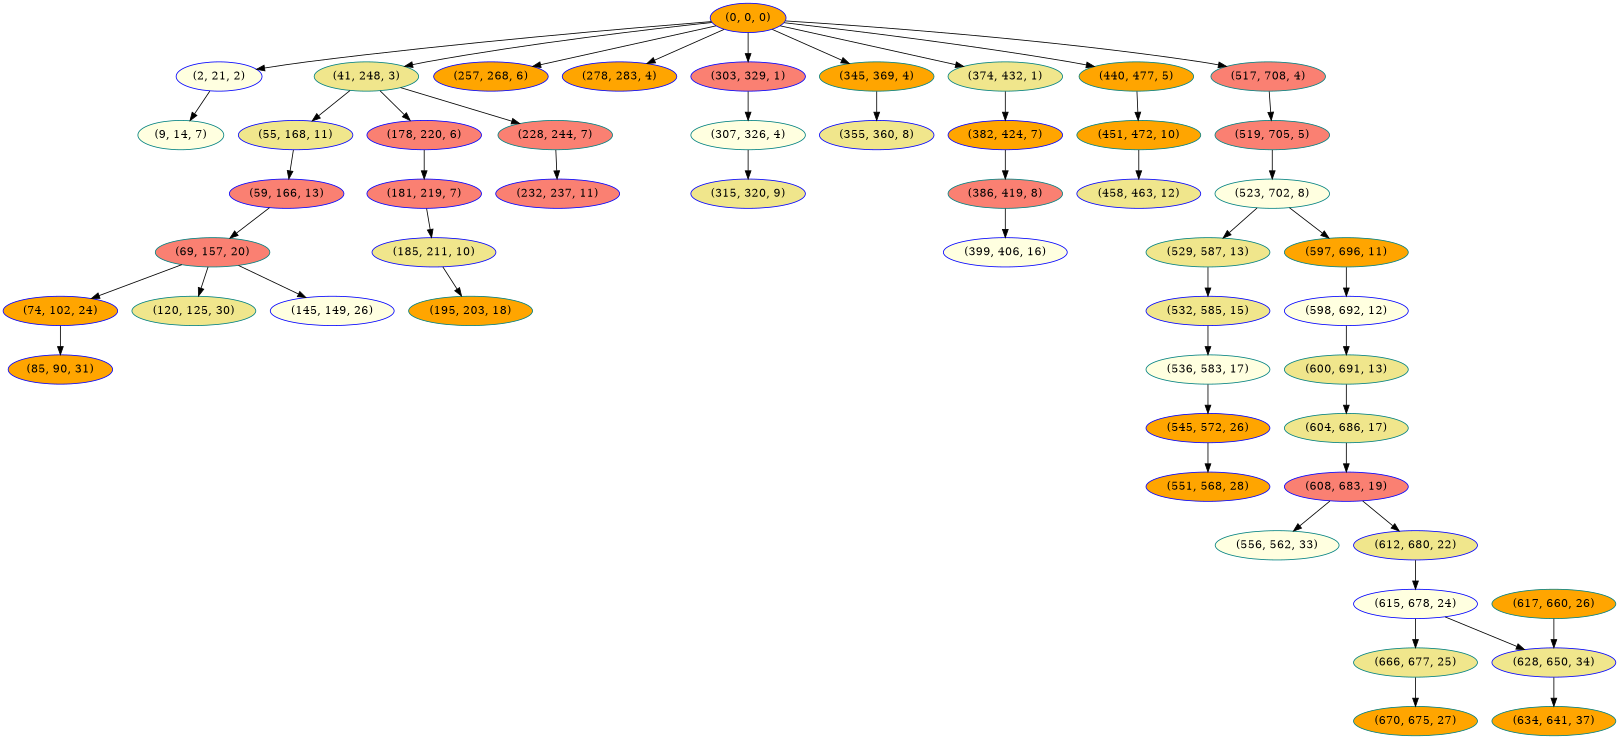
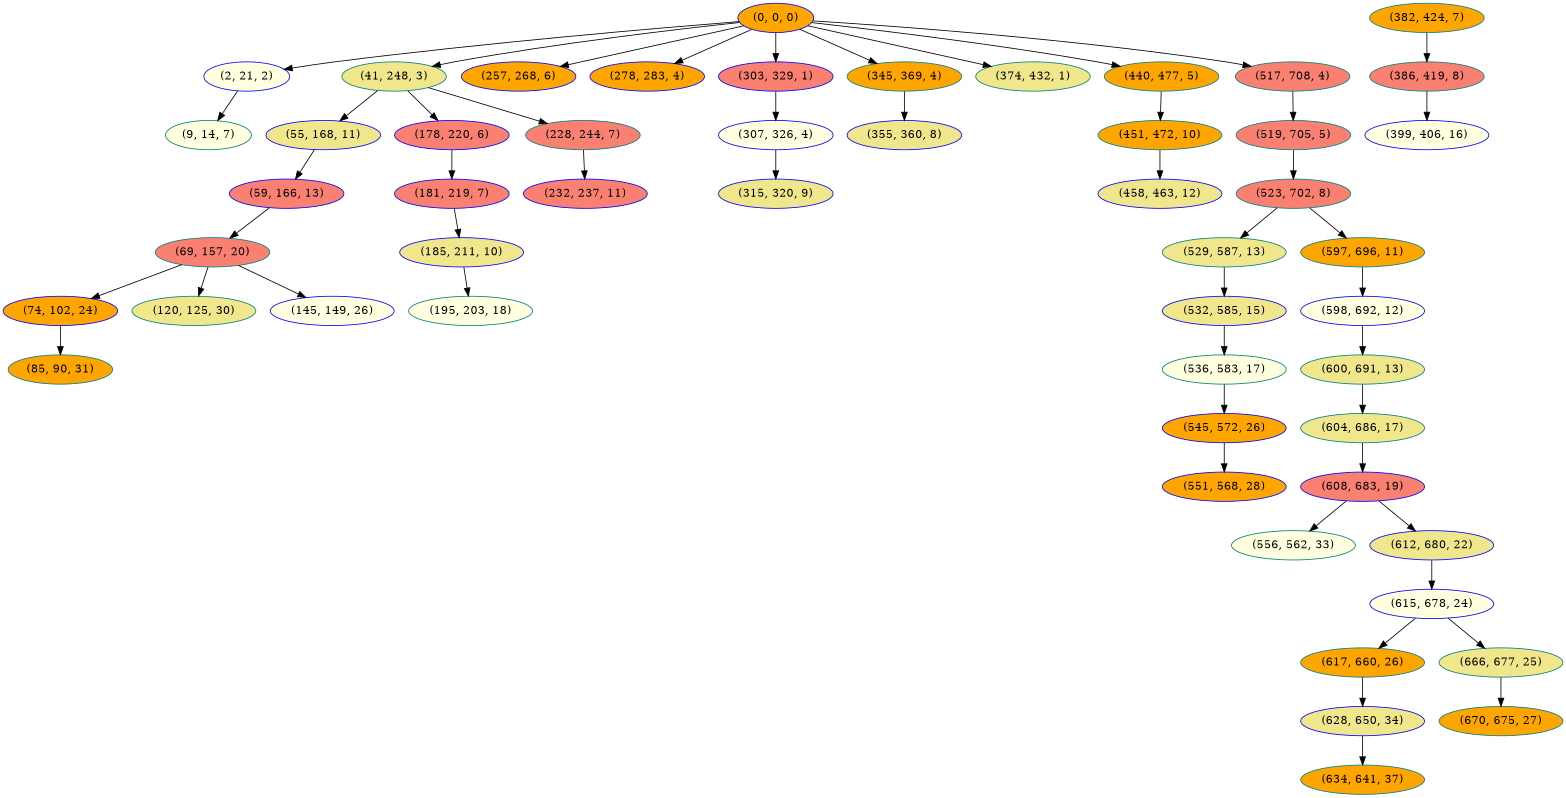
(1005, 102) -> none
(748, 135) -> (776, 135)
(1005, 135) -> (1427, 18)
(1272, 194) -> (1293, 194)
(471, 311) -> (471, 311)
(60, 370) -> (60, 370)
(1481, 632) -> (1400, 631)
